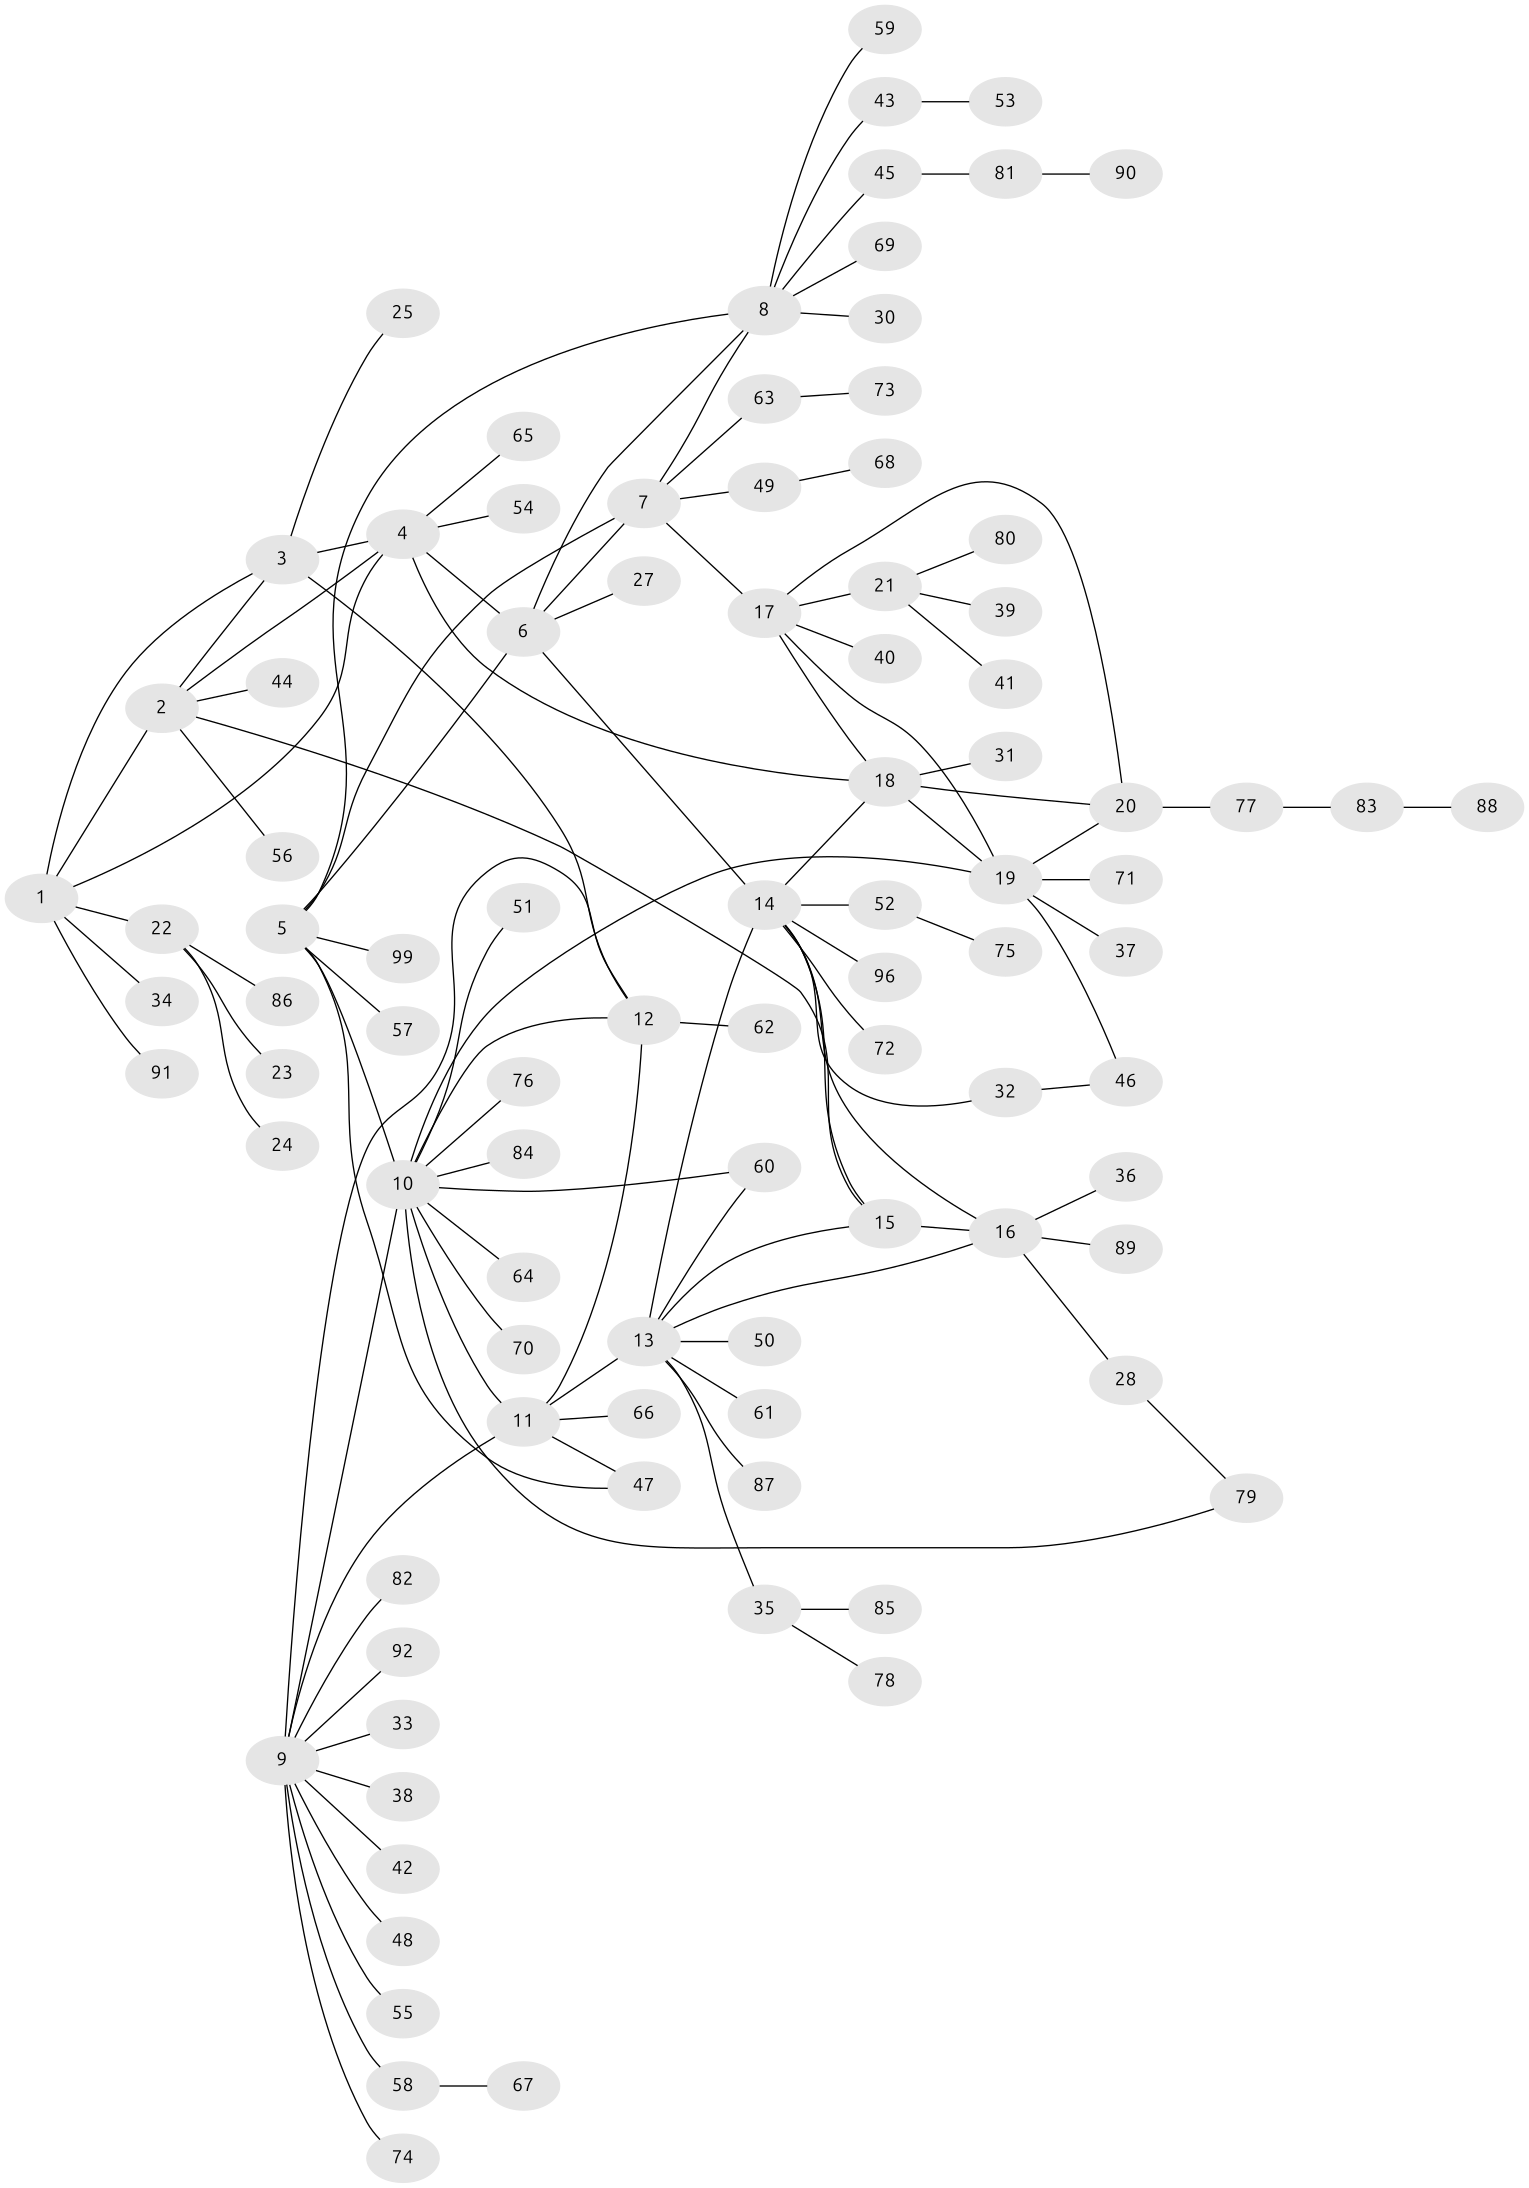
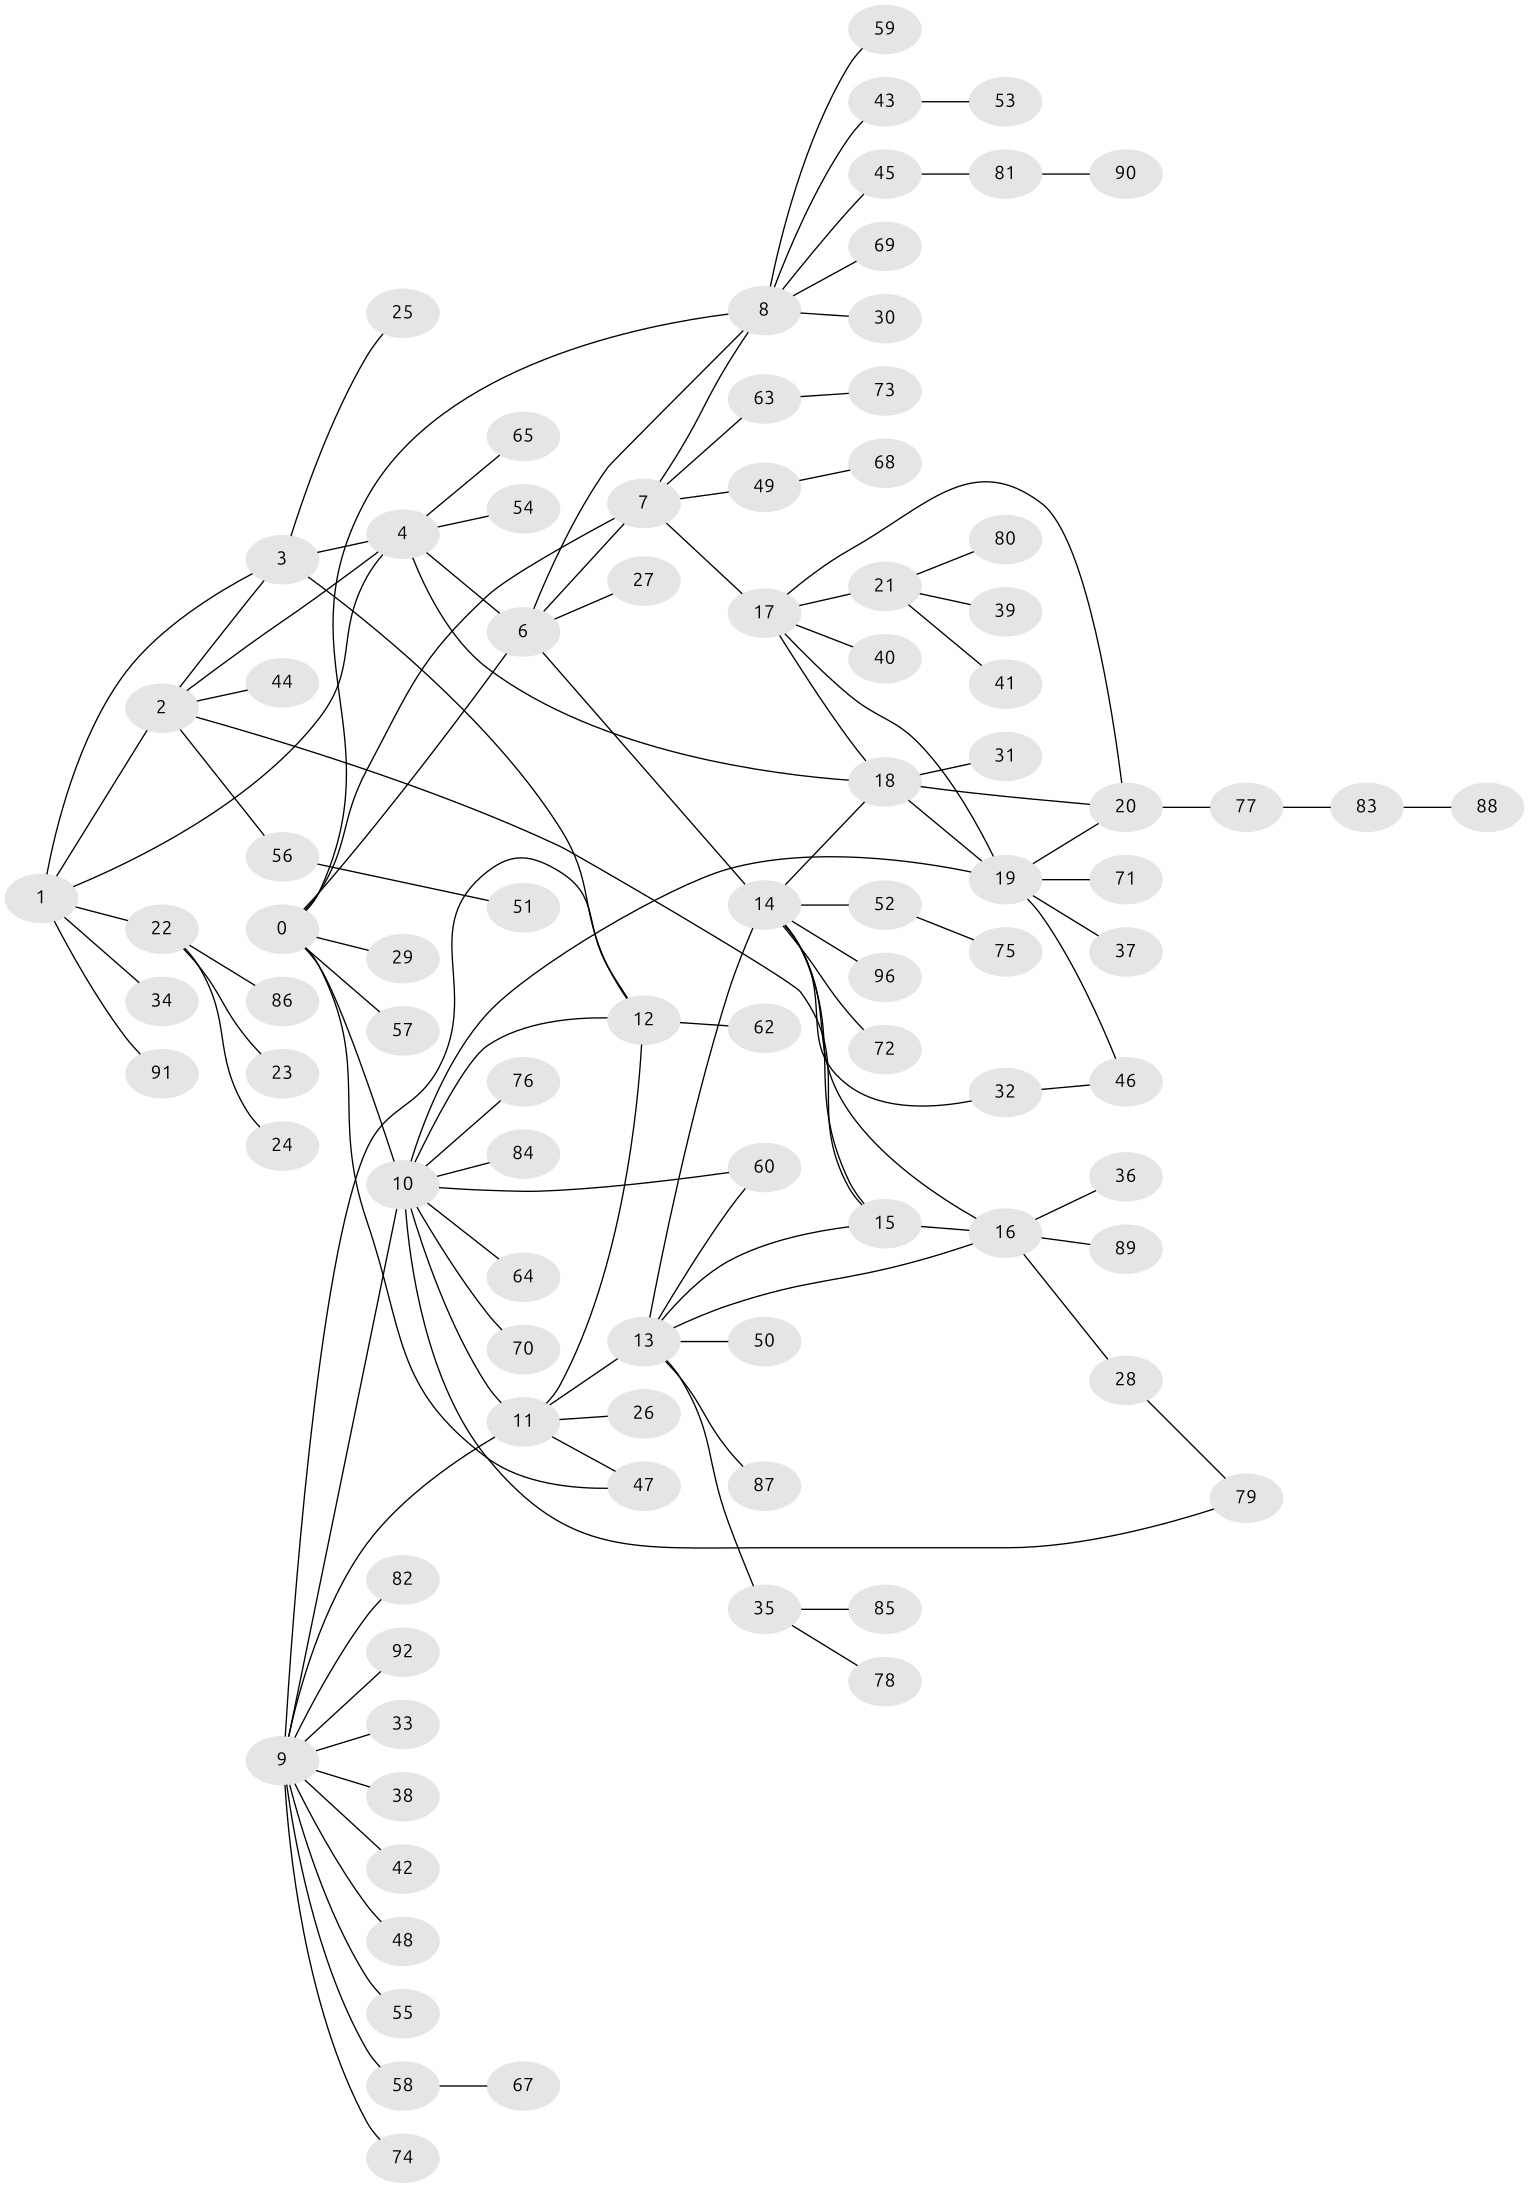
(283, 929) -> (283, 929)
(403, 959) -> (403, 959)
(459, 1038) -> (403, 882)
(644, 1414) -> (644, 1414)
(765, 1414) -> none
